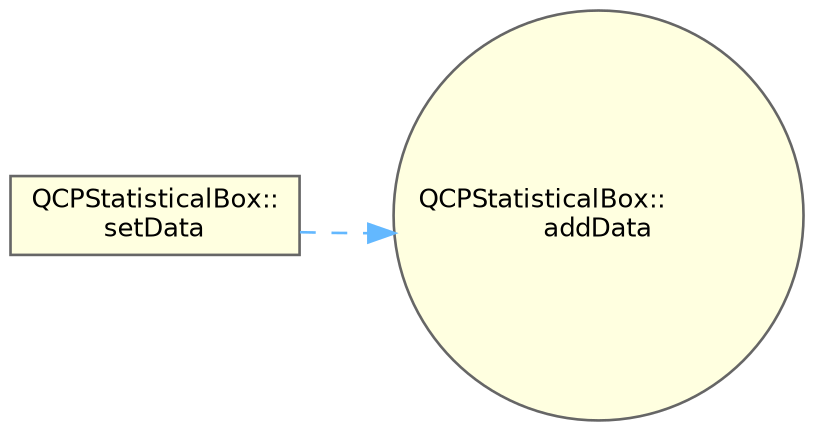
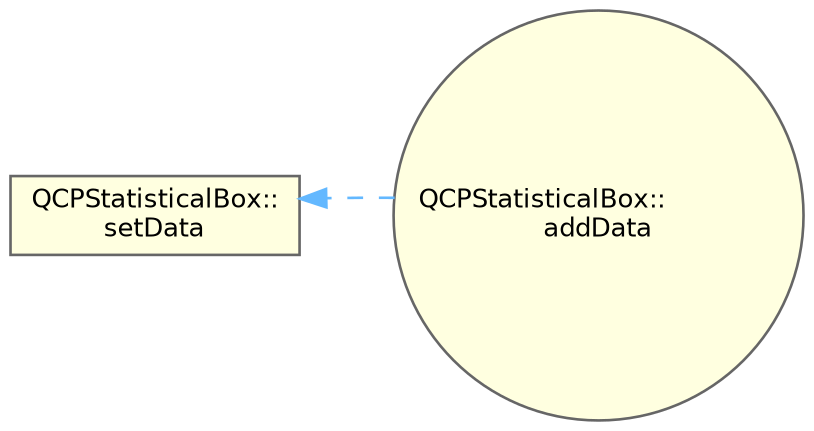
(334, 233) -> (361, 198)
